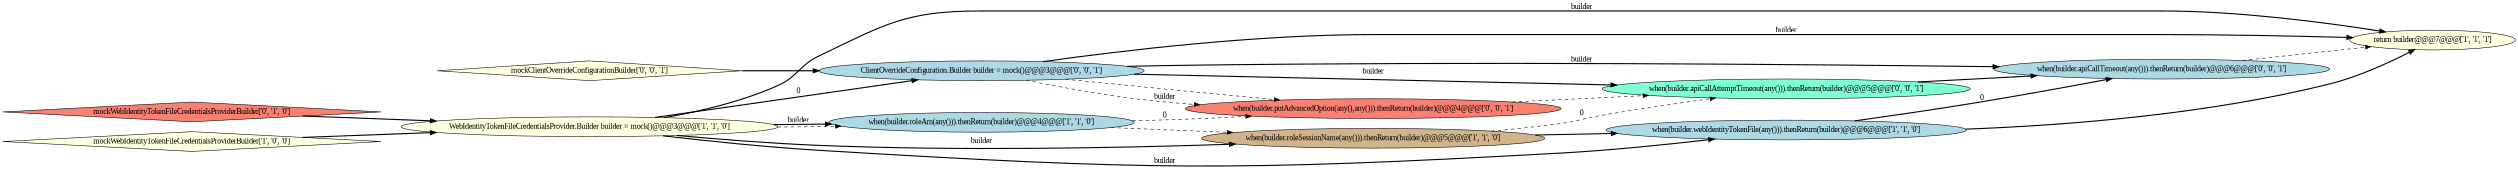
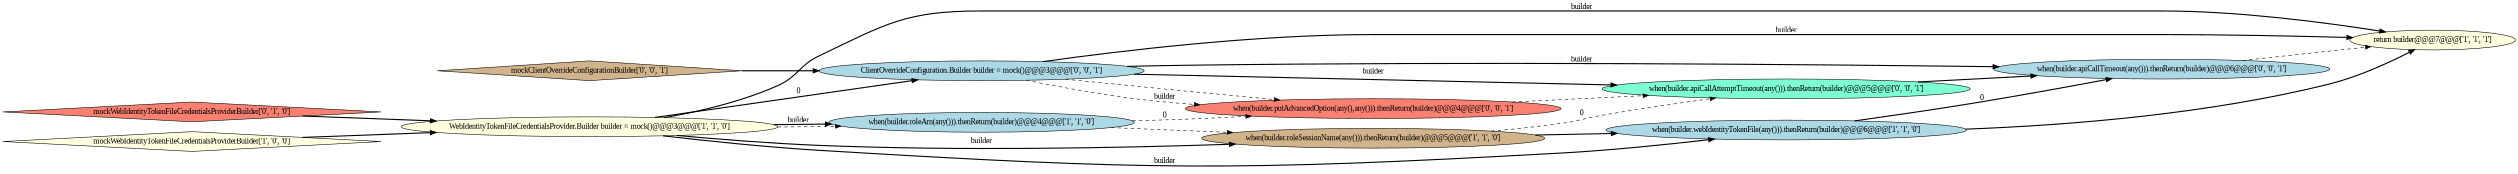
(589, 71) -> (589, 71)
